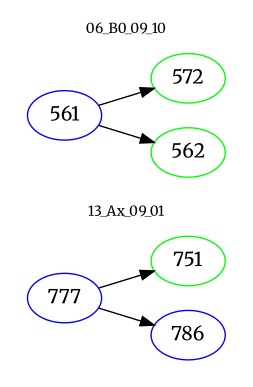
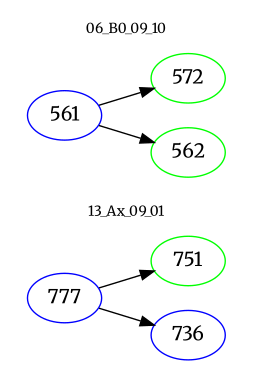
(188, 335) -> (188, 335)
